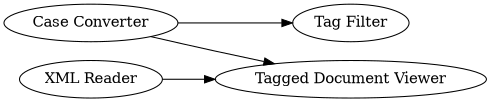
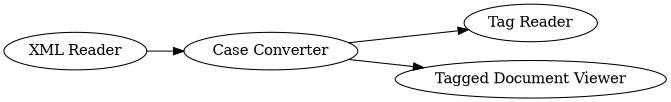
(351, 23) -> (531, 23)
(183, 79) -> (160, 51)
